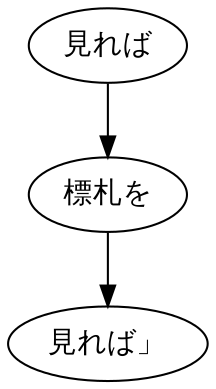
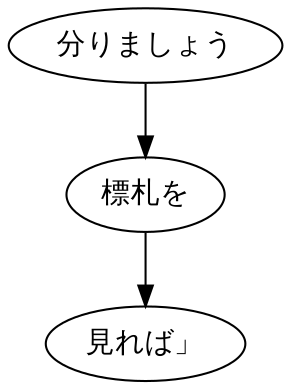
(108, 46) -> (146, 46)
